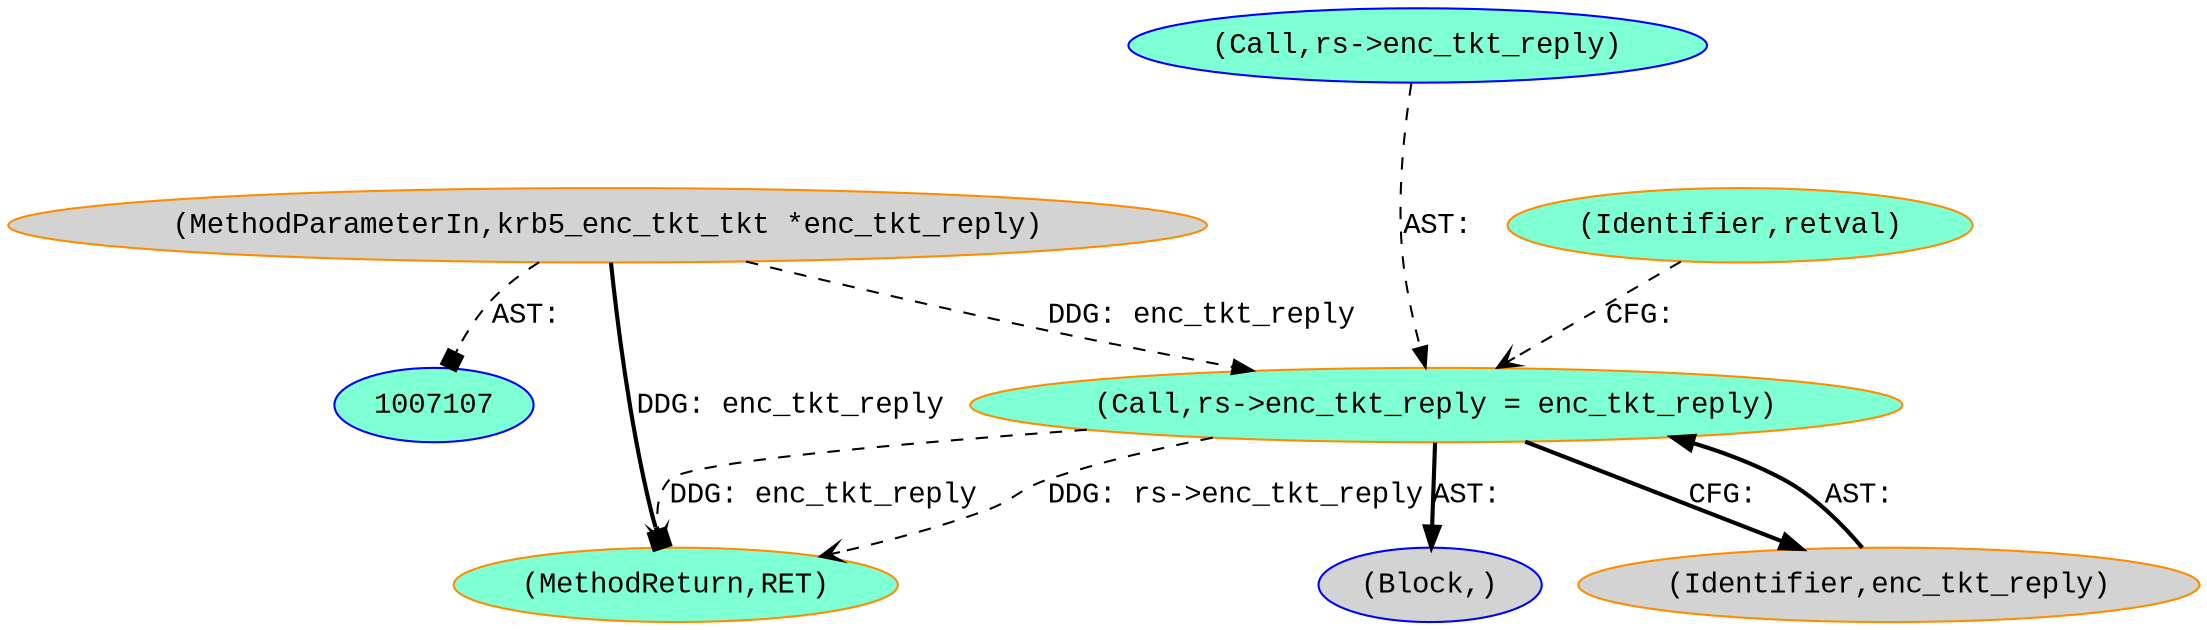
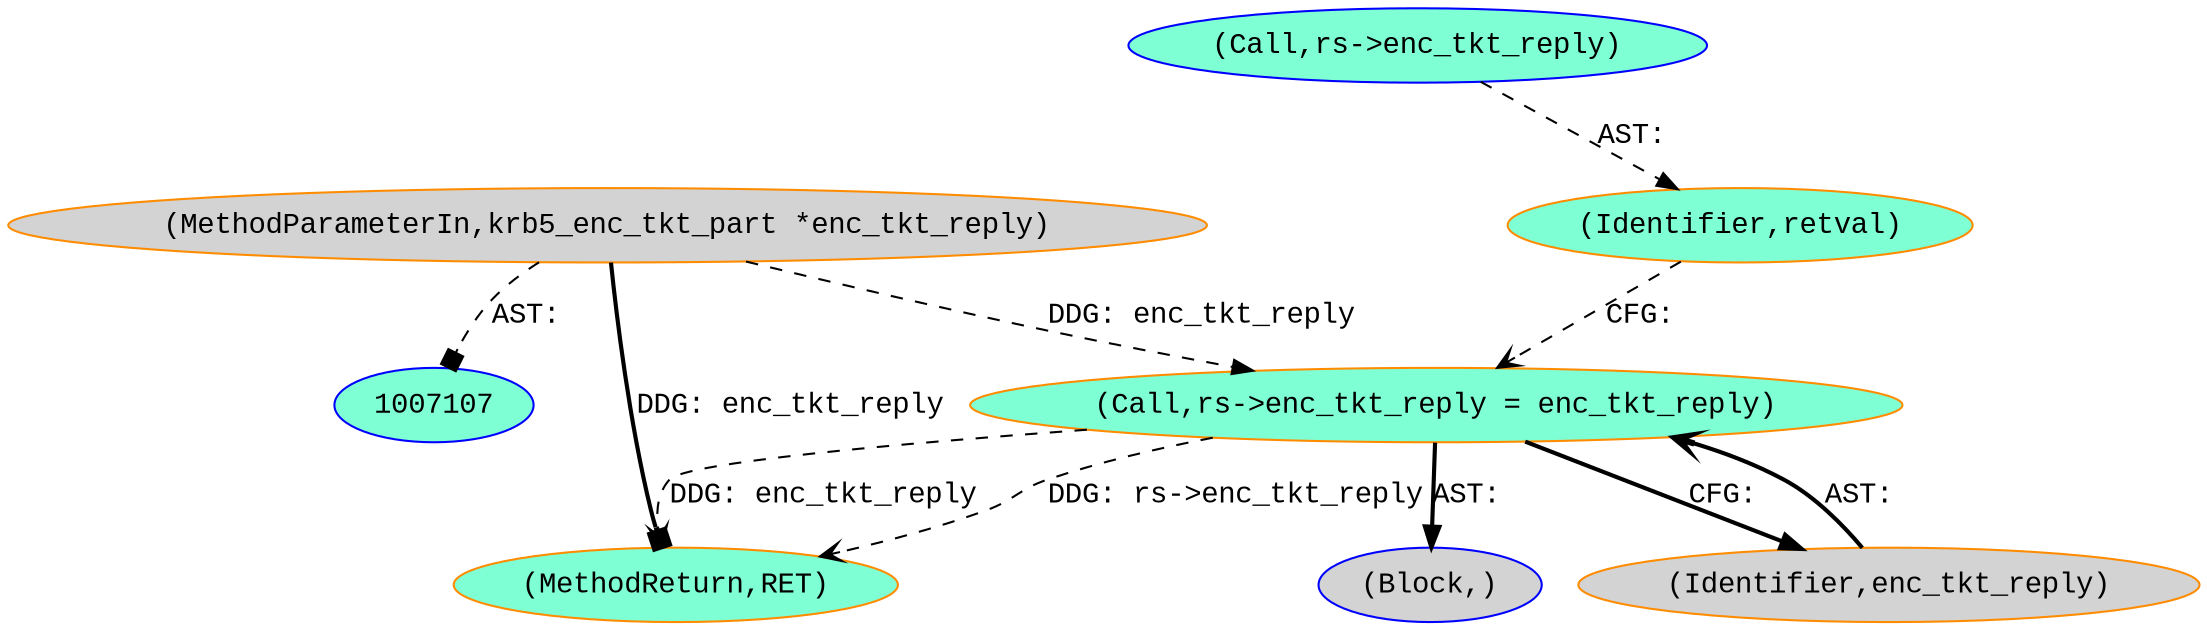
(1401, 216) -> (1570, 130)
(608, 225) -> (608, 225)
(1787, 481) -> (1787, 481)
